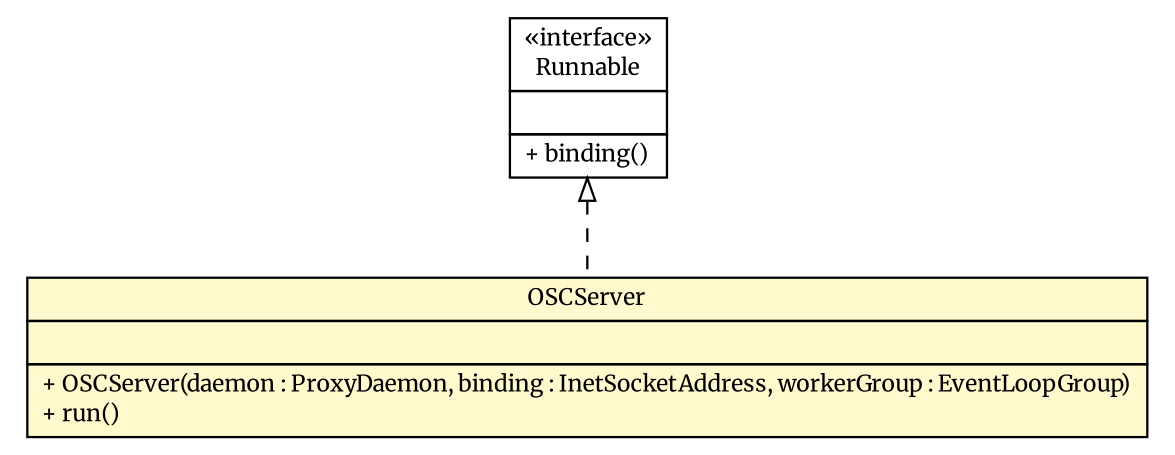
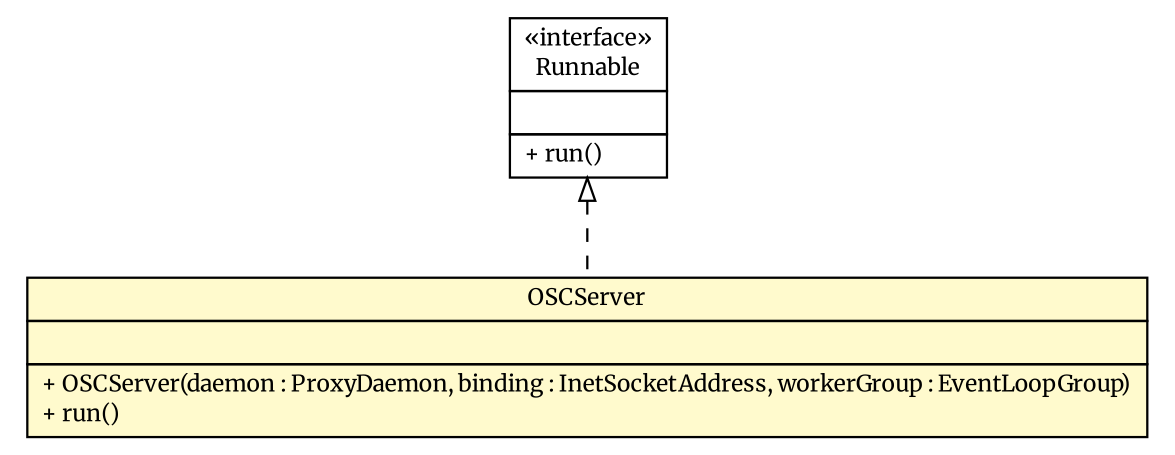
(587, 155) -> (565, 155)
